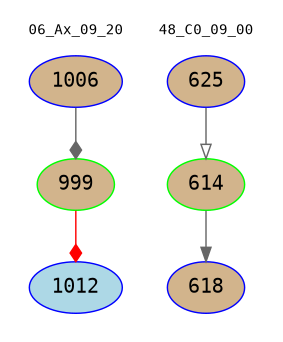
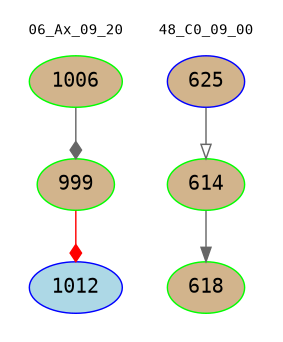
(76, 82) -> (76, 82)
(206, 288) -> (206, 288)
